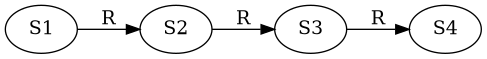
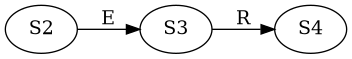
(243, 19) -> (109, 19)
(41, 29) -> none
